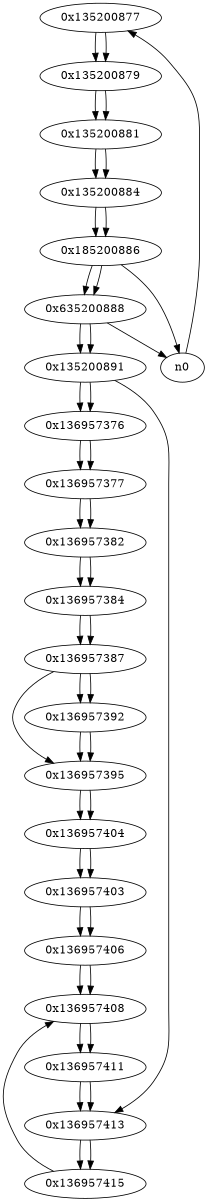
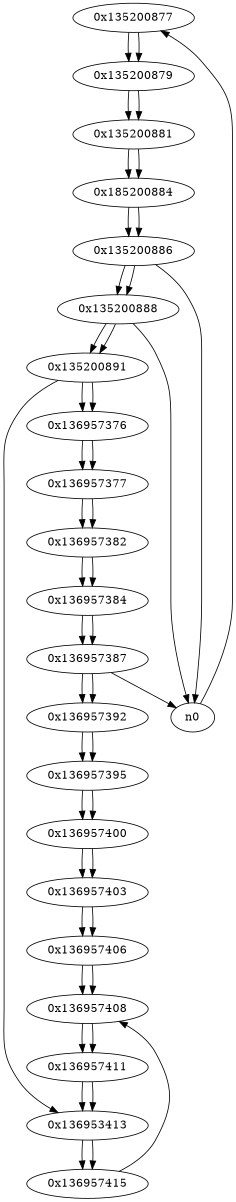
(101, 193) -> (134, 193)
(101, 251) -> (134, 251)
(85, 309) -> (118, 309)
(13, 713) -> (140, 688)
(85, 834) -> (87, 834)
(85, 1126) -> (87, 1126)
